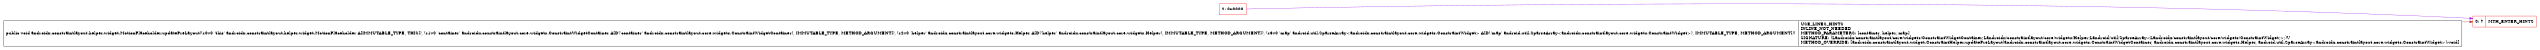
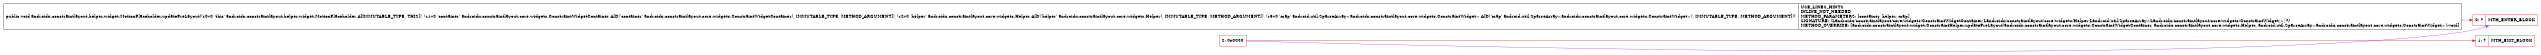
(2511, 21) -> (2512, 20)
none -> (2505, 41)
